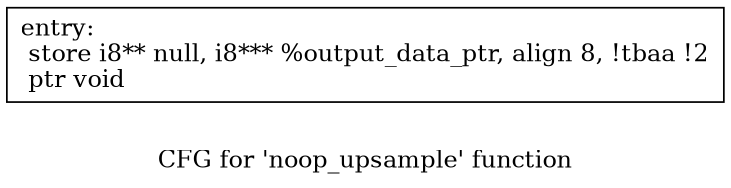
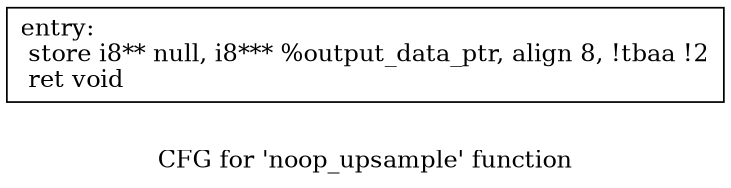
(73, 80) -> (73, 80)
